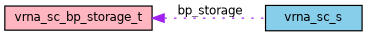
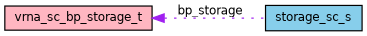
(314, 18) -> (314, 18)
